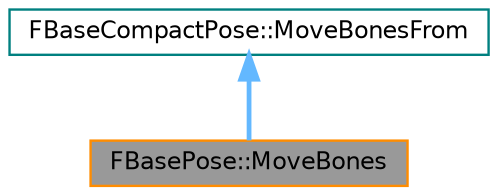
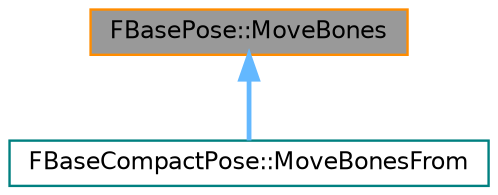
(249, 110) -> (249, 110)
